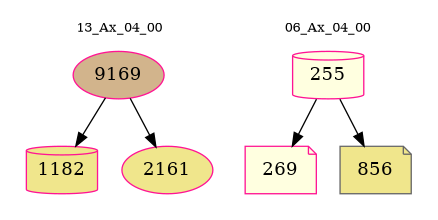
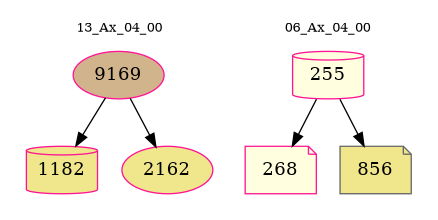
(167, 170) -> (167, 170)
(281, 170) -> (281, 170)
